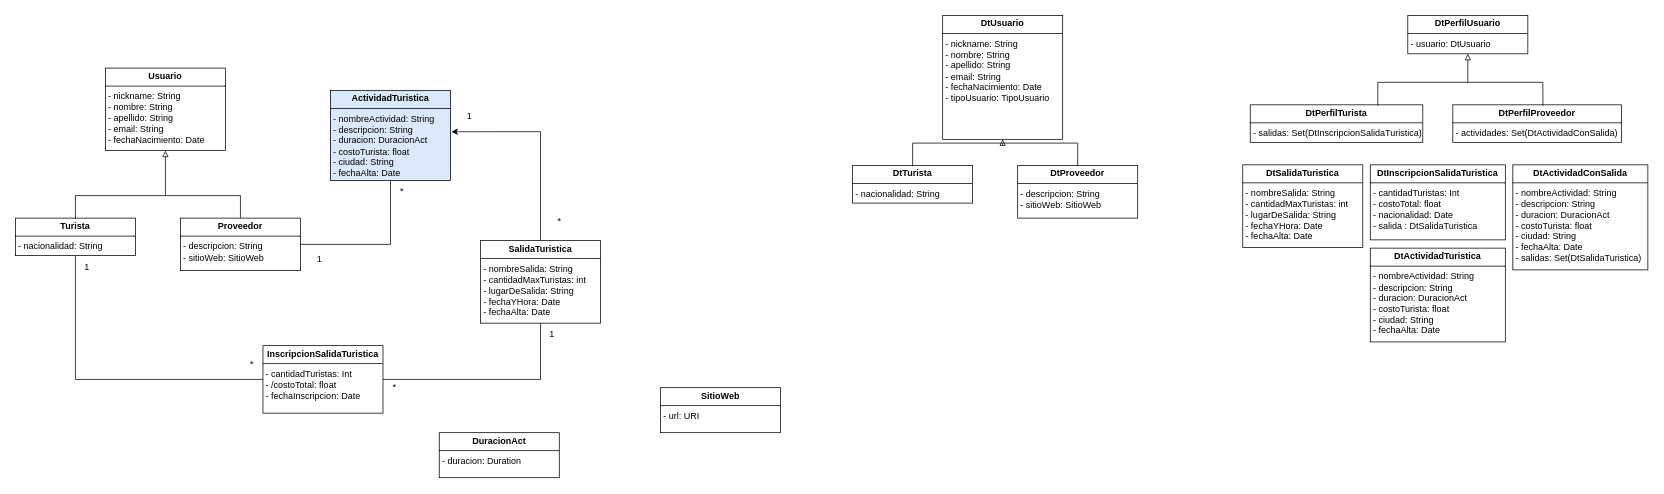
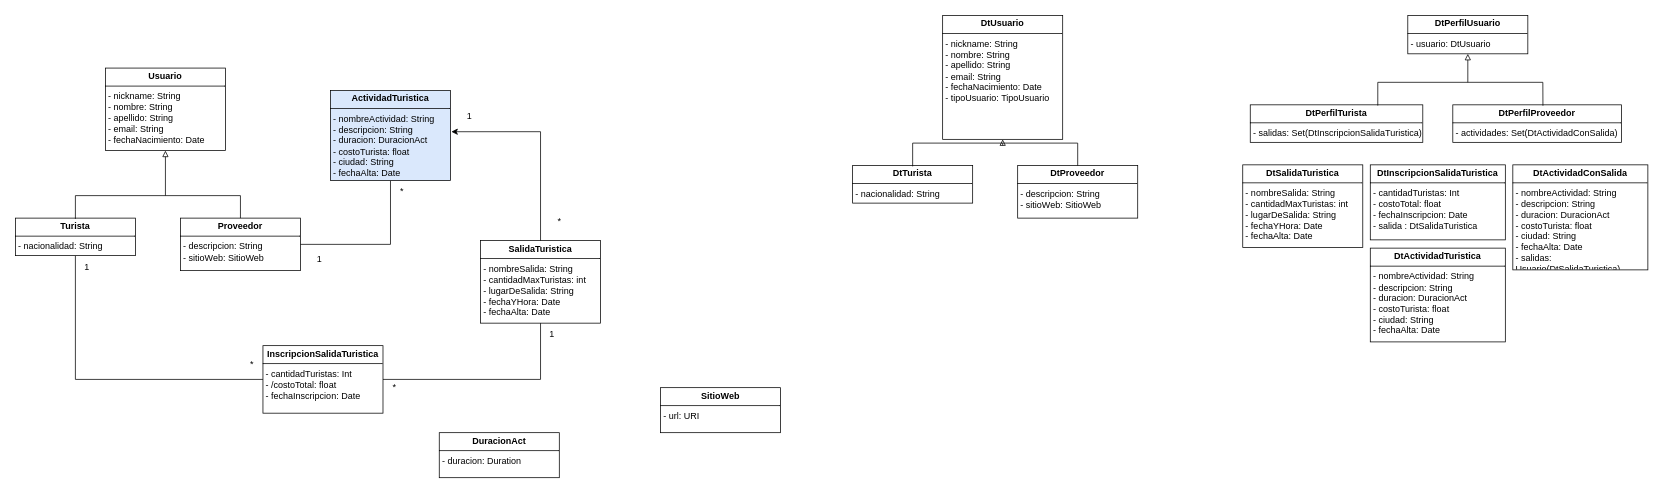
(1433, 192) -> (1433, 192)
(1581, 213) -> (1581, 213)
